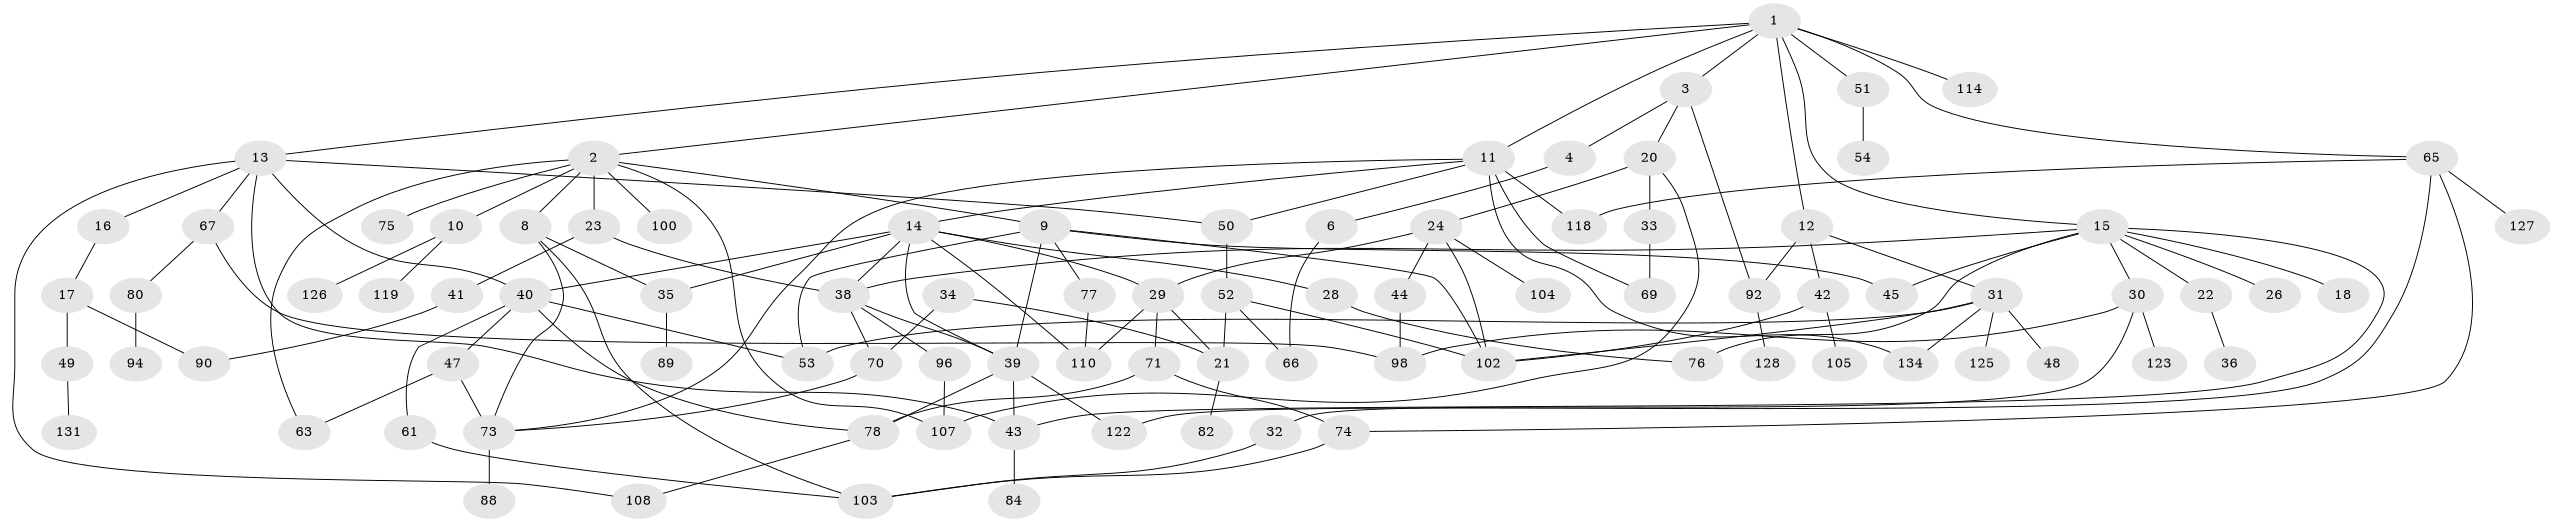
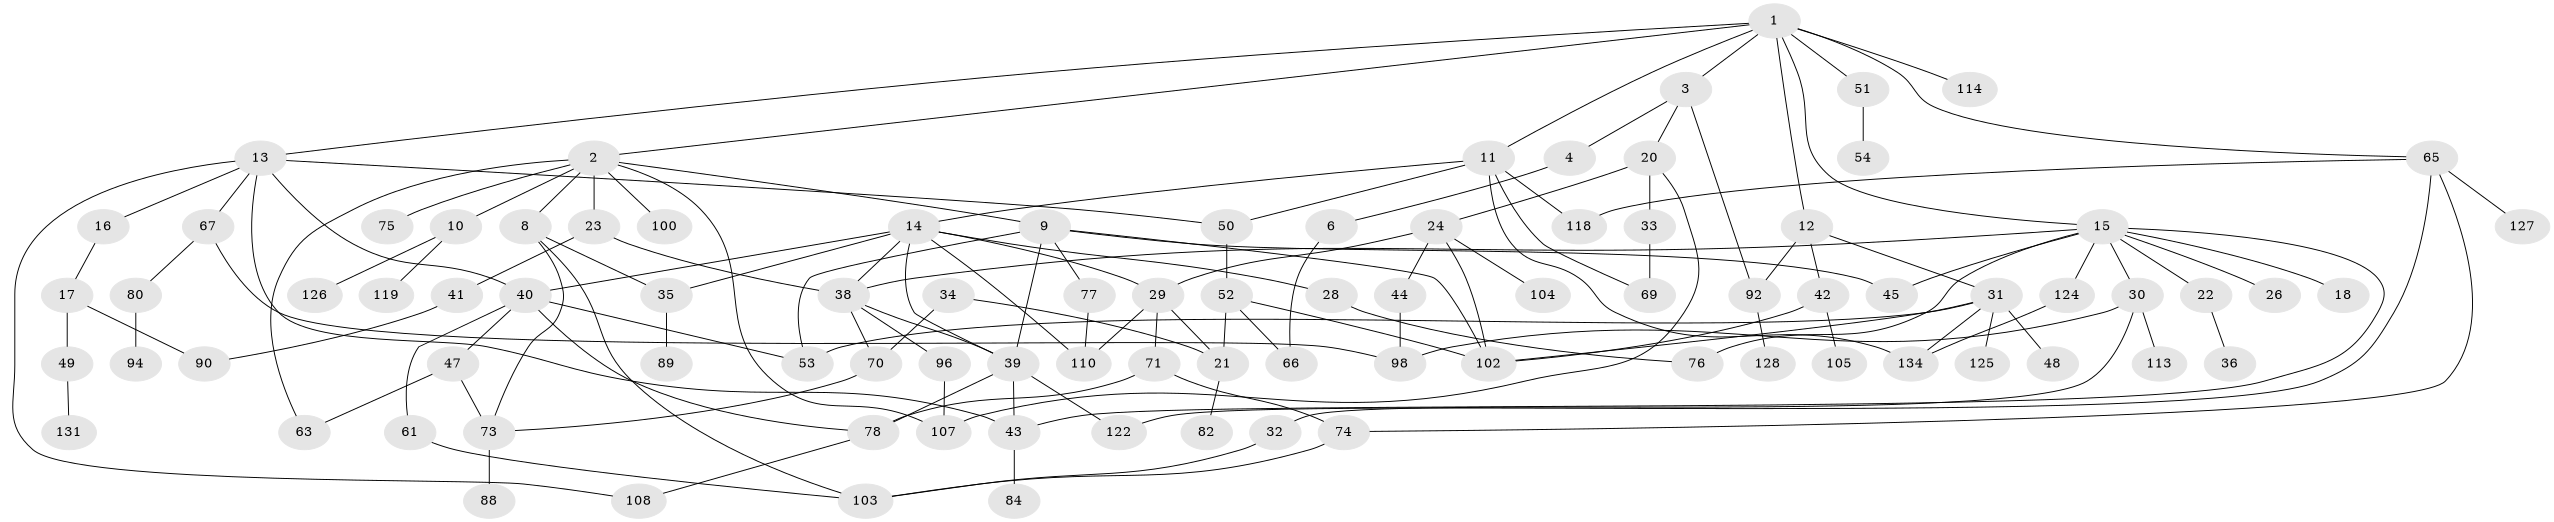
(949, 192) -> none
none -> (2067, 295)
(2160, 364) -> (2160, 364)
